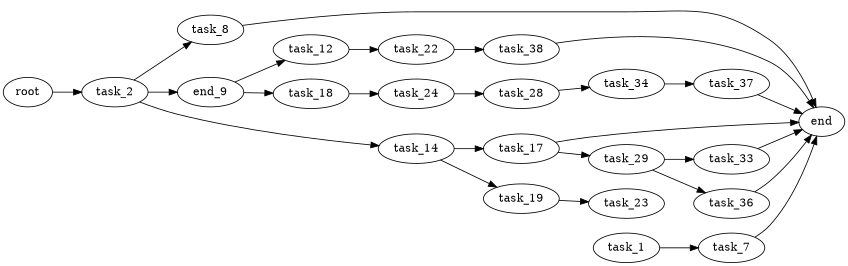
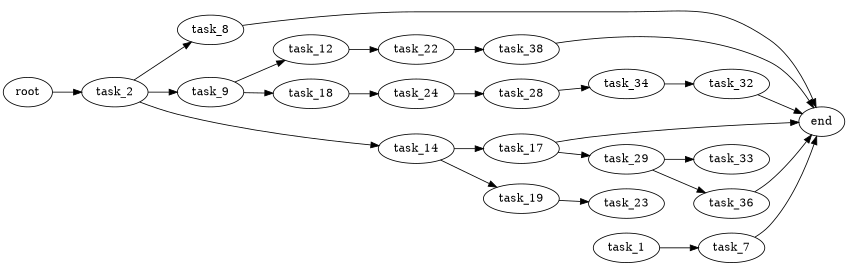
(732, 84) -> (732, 84)
(211, 92) -> (211, 92)
(776, 141) -> none
